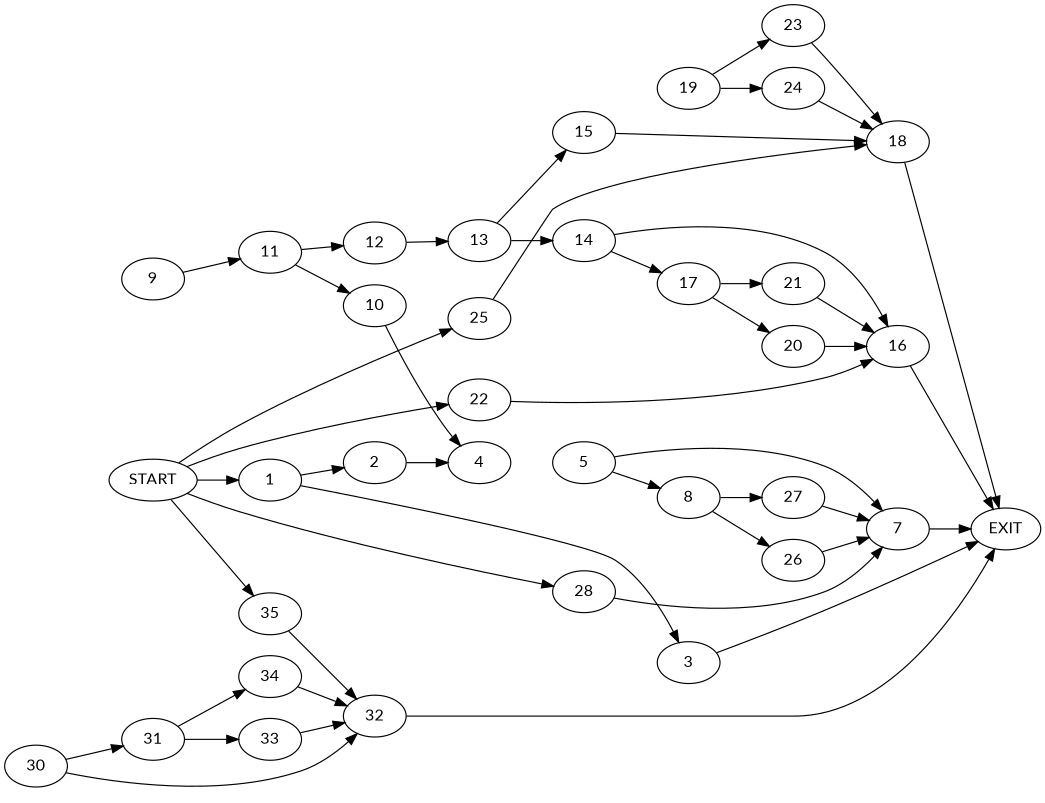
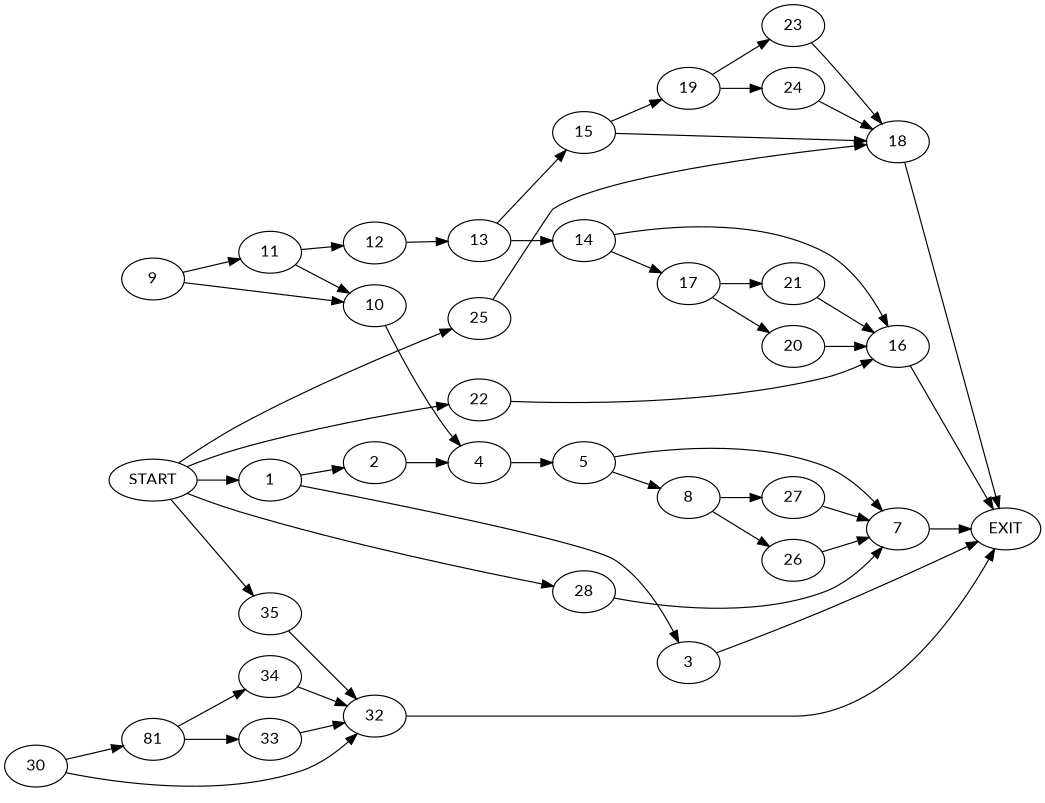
none -> (631, 113)
none -> (258, 292)
none -> (526, 463)
(153, 739) -> (153, 739)
